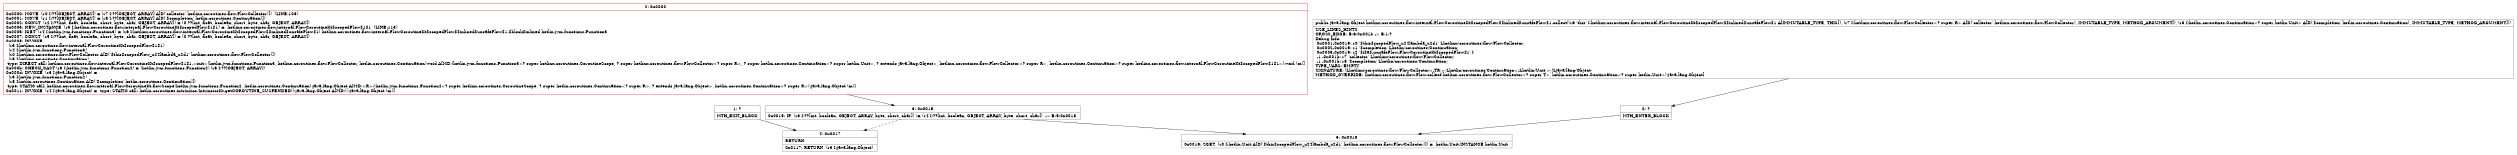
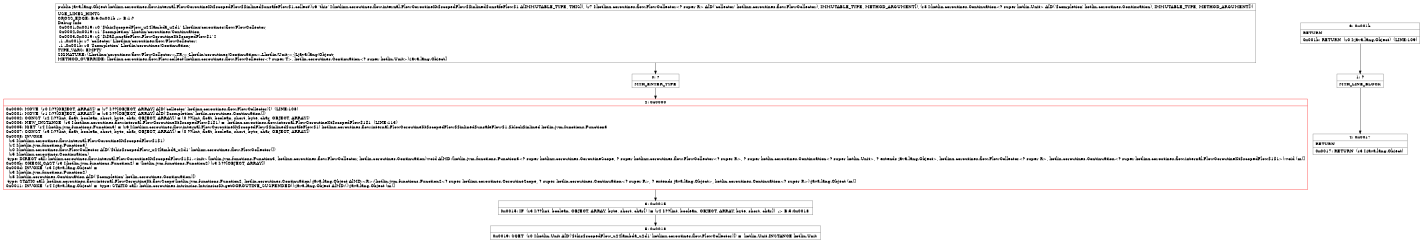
none -> (1360, 33)
(737, 116) -> (1360, 84)
(1646, 116) -> (656, 84)
(884, 125) -> none
(1521, 125) -> (656, 92)
(830, 148) -> (1360, 151)
